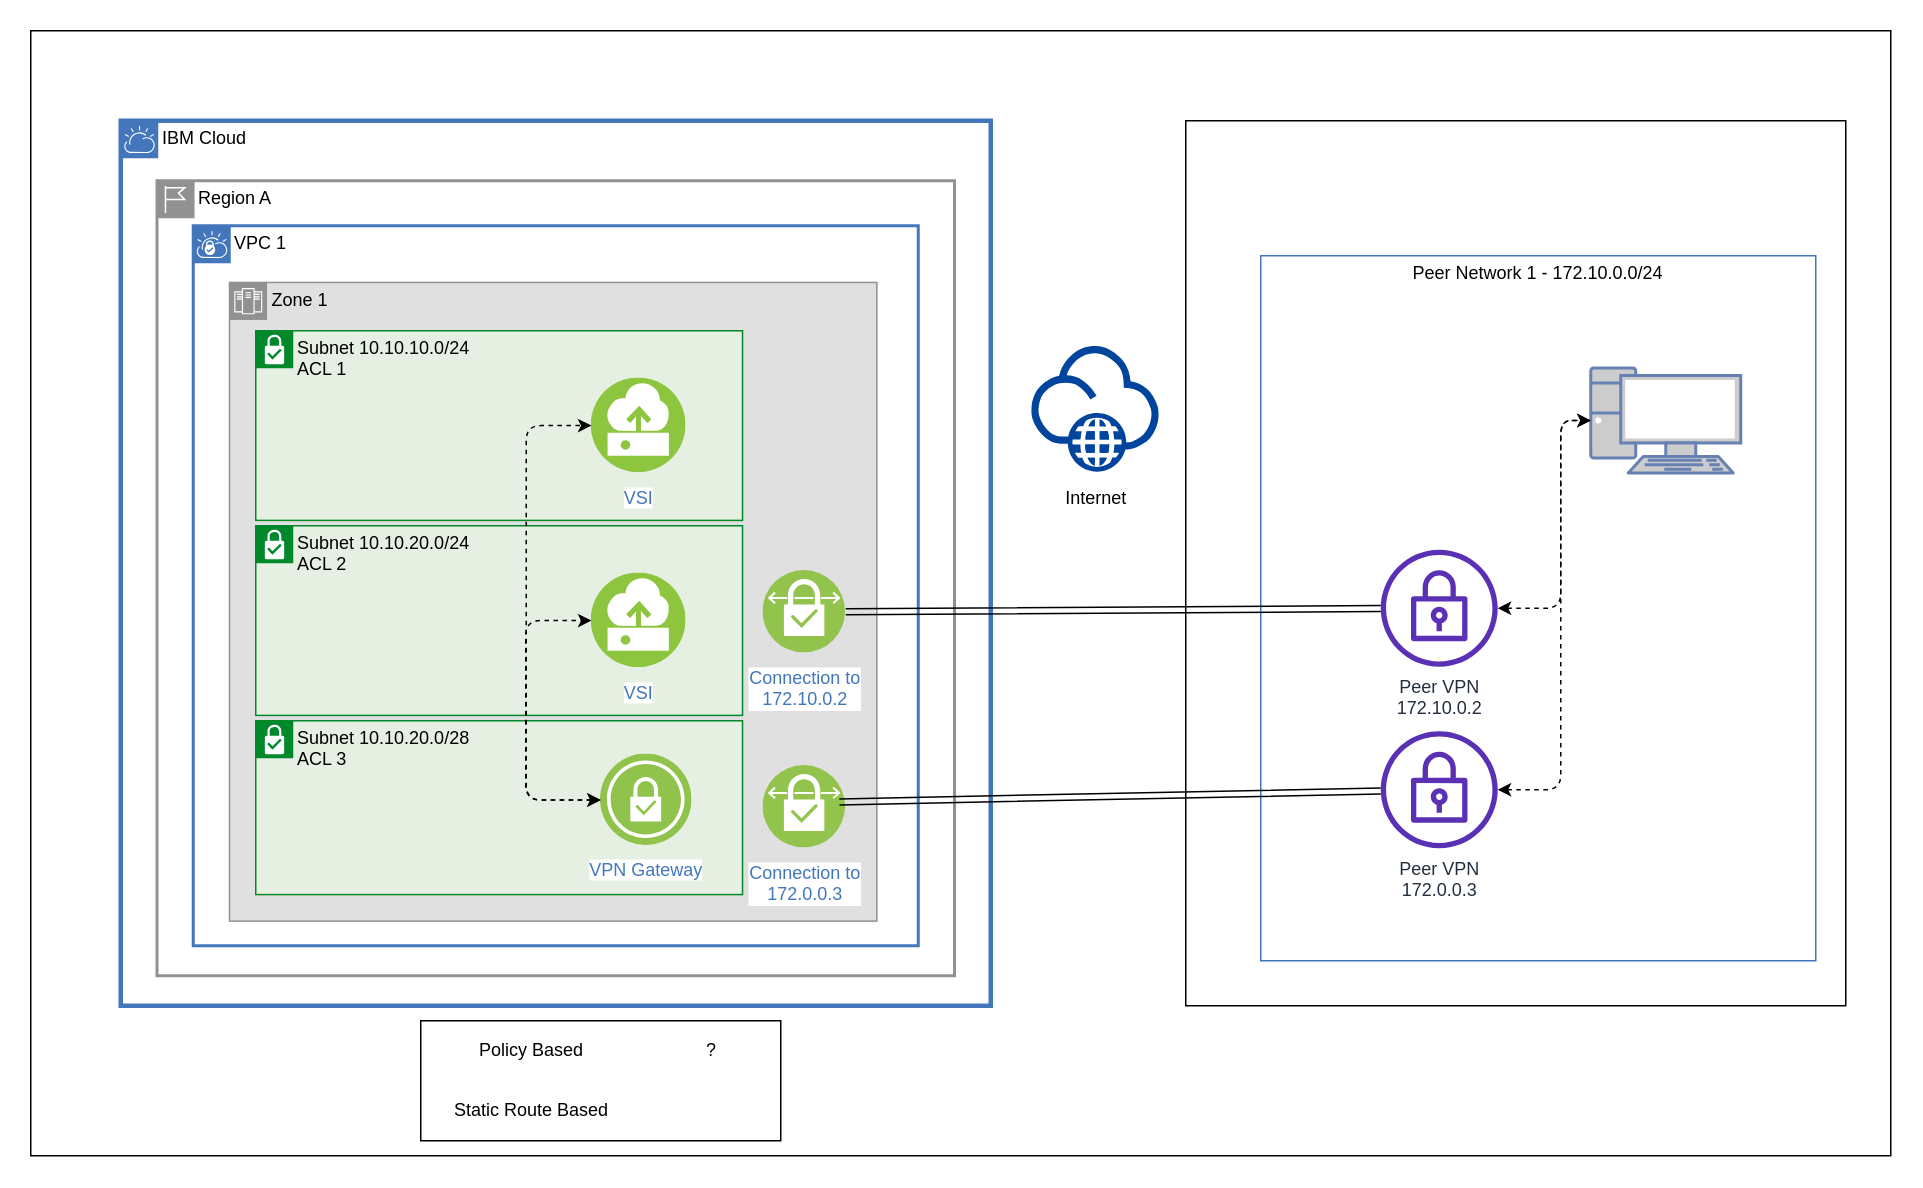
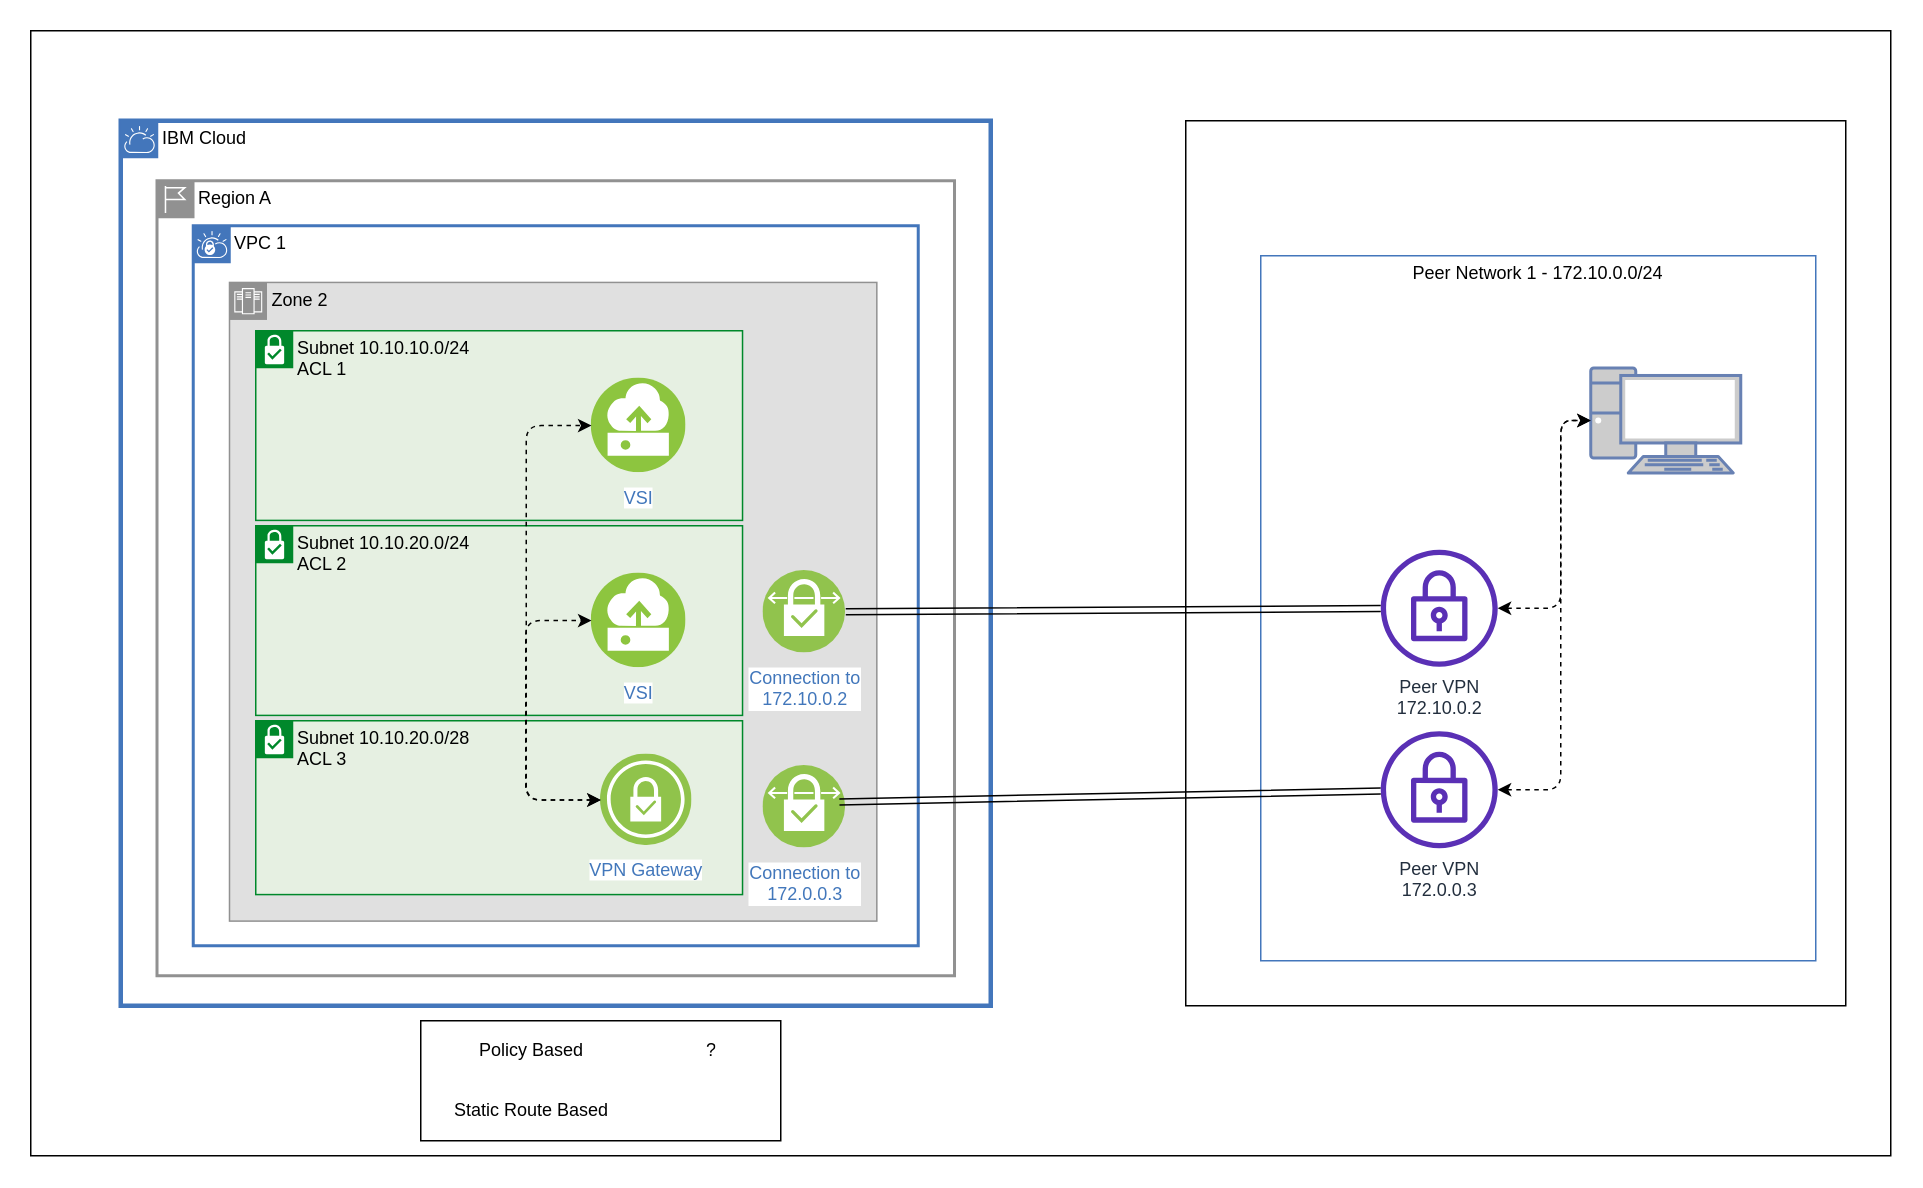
(300, 301) -> (300, 301)
(1096, 410) -> none
